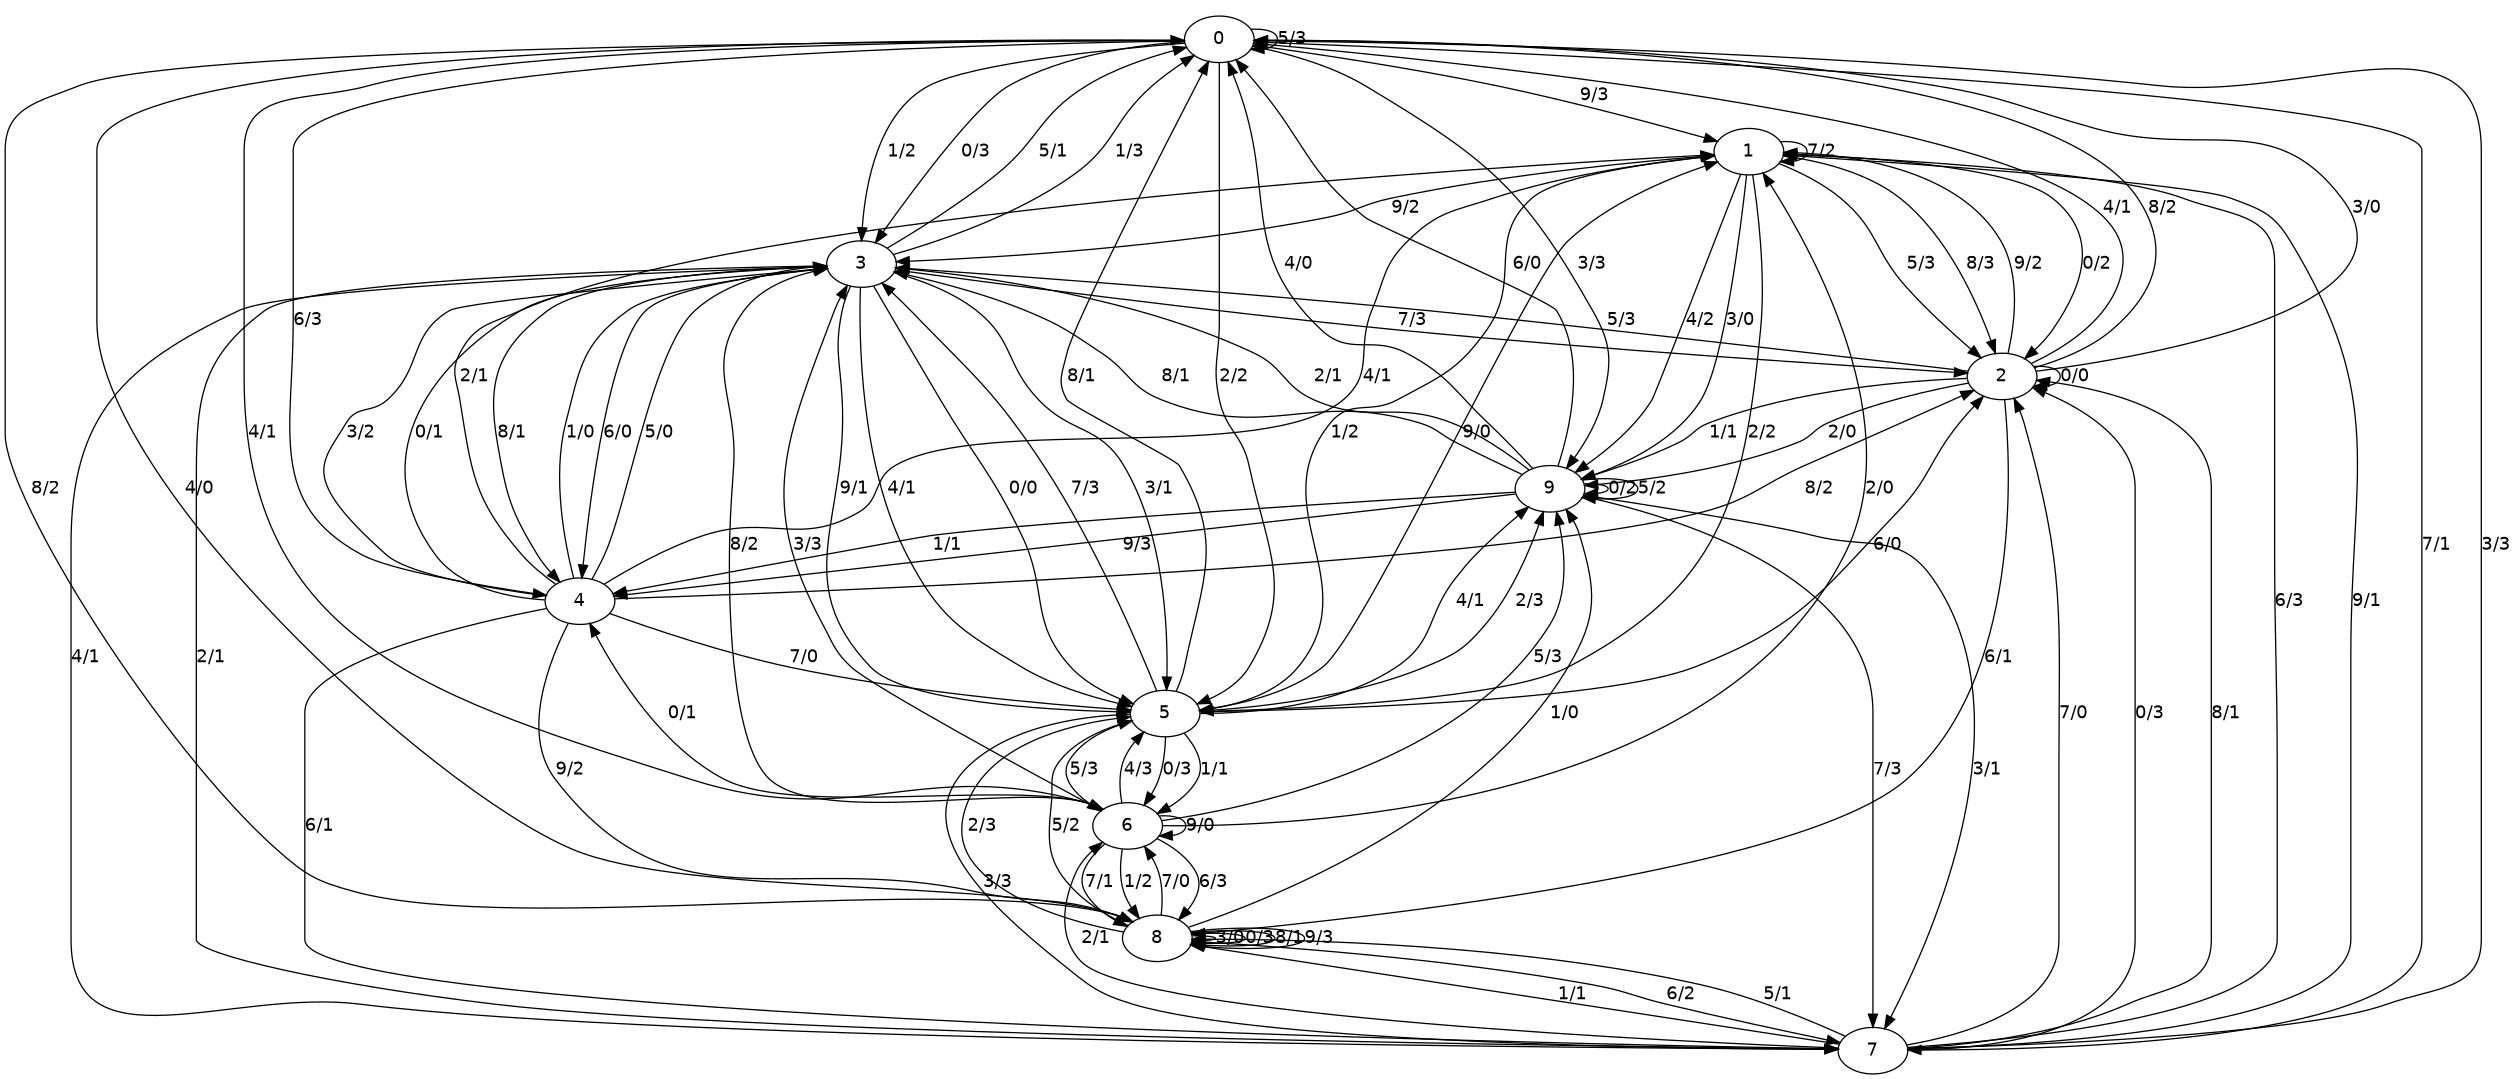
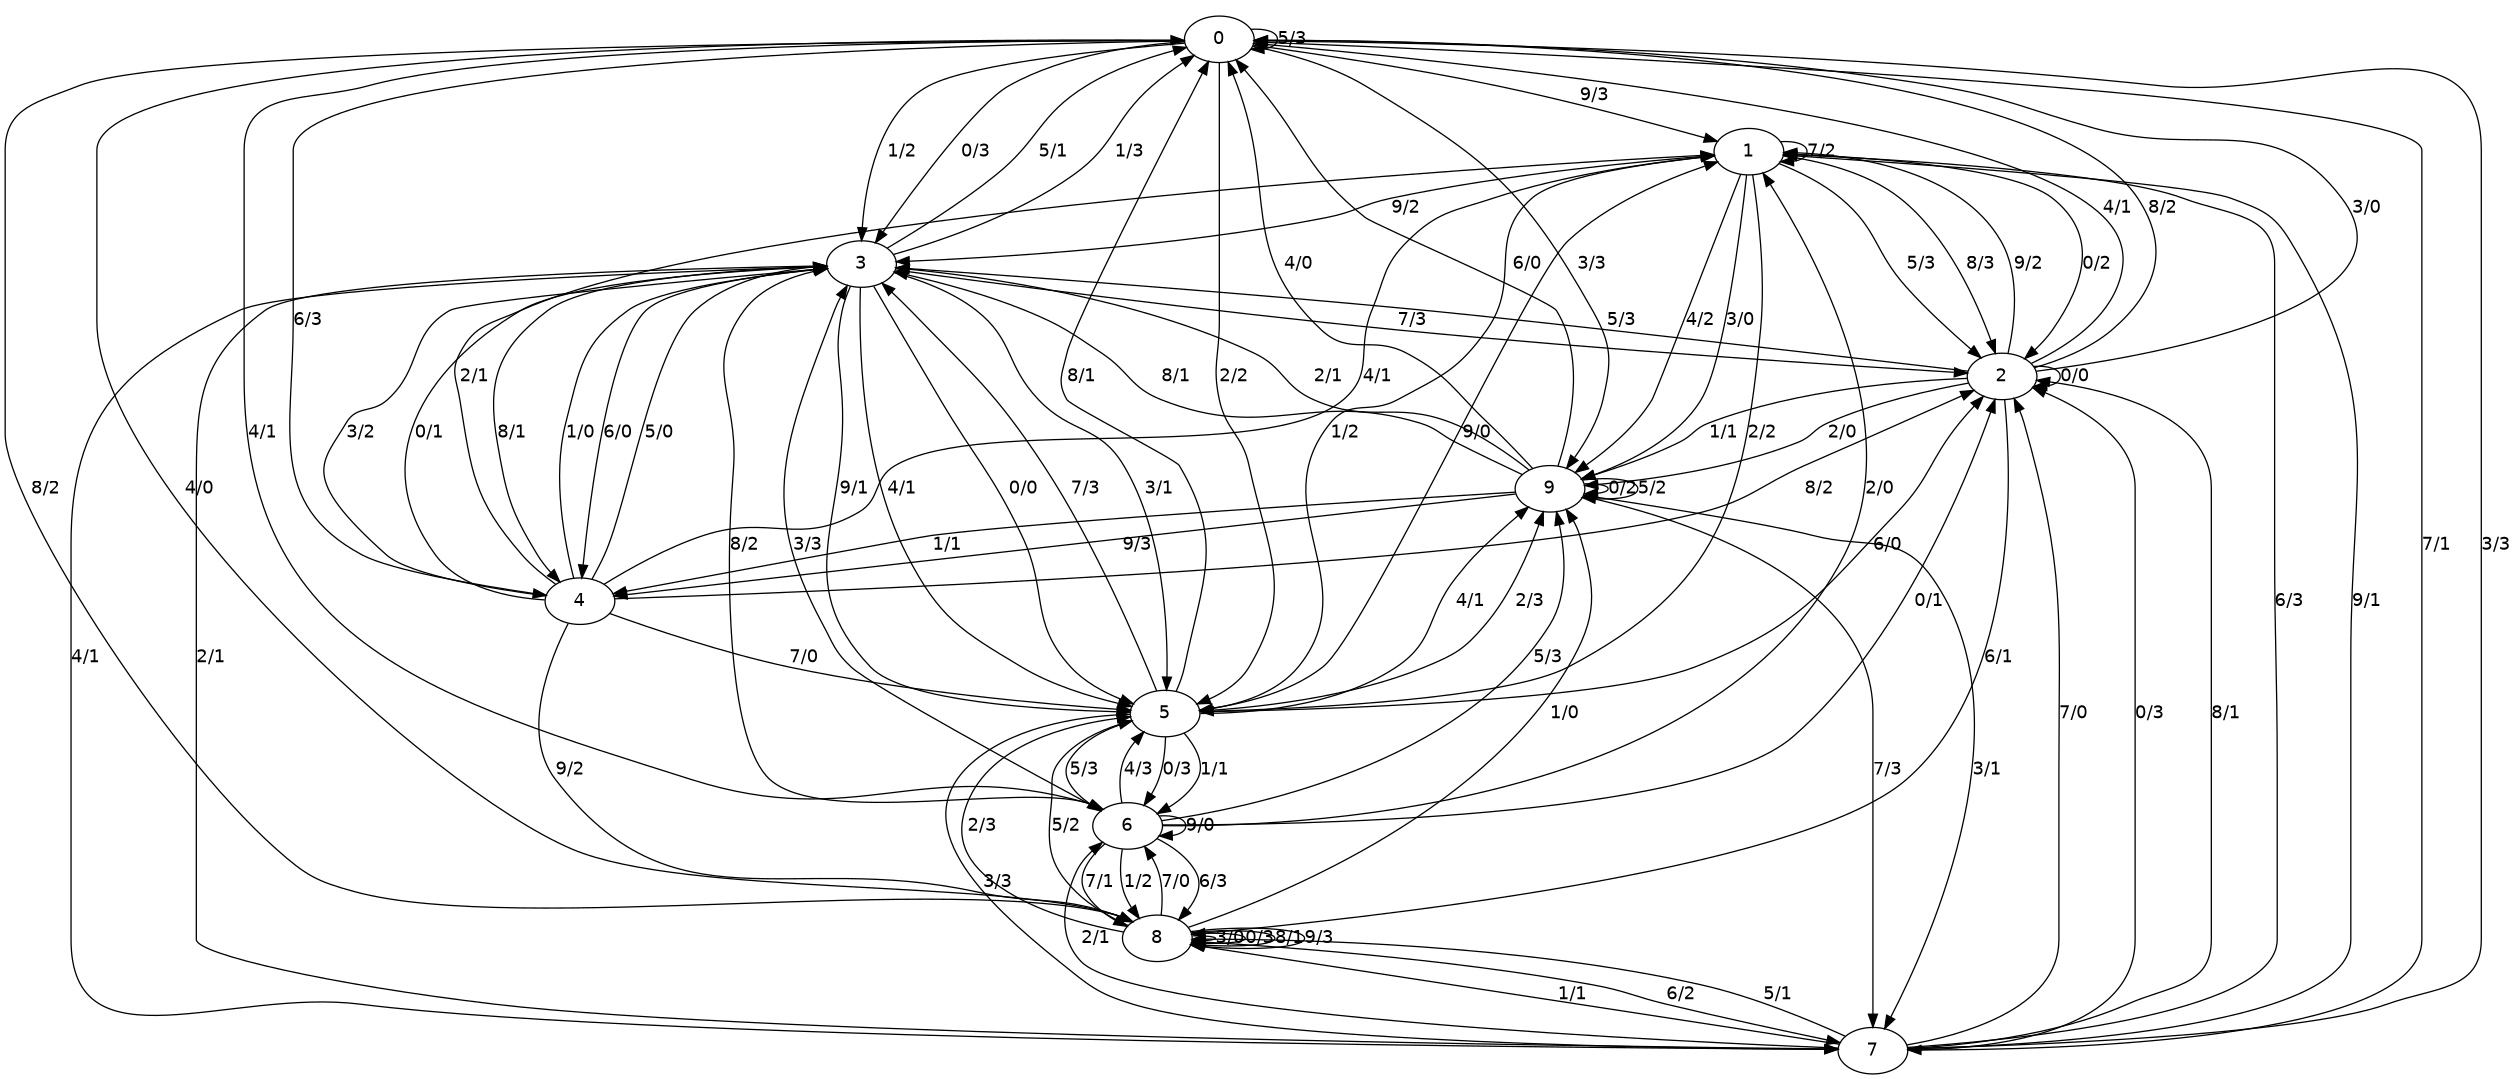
(718, 775) -> (1674, 785)
(811, 1013) -> none
